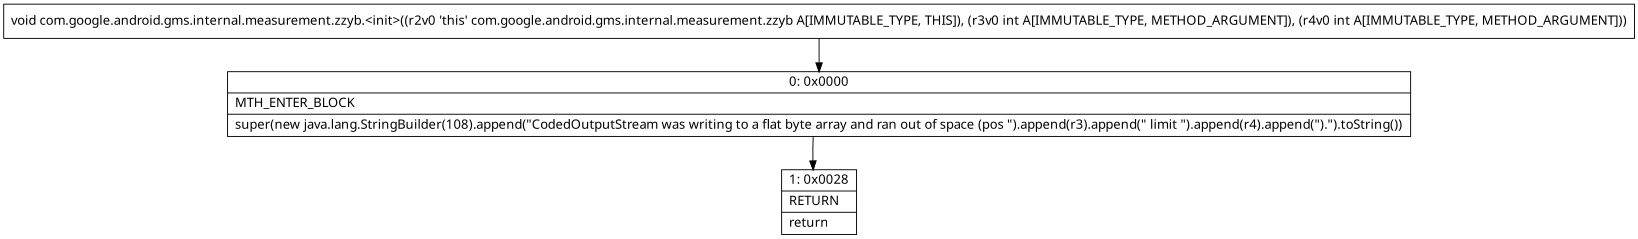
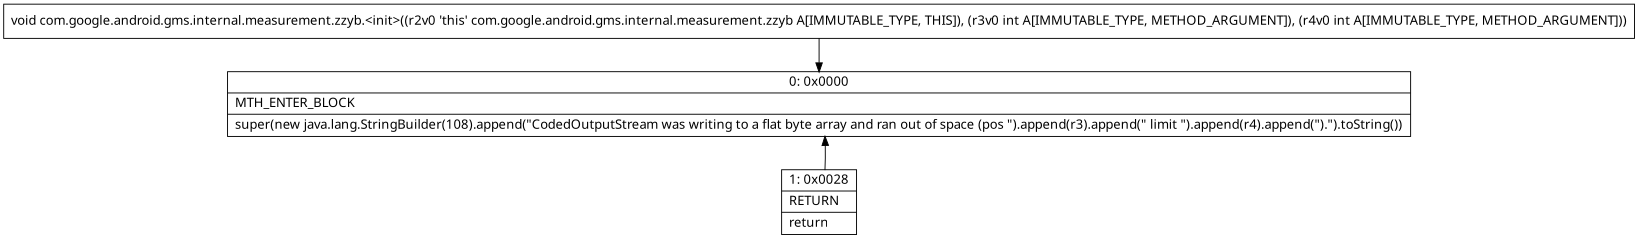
(813, 148) -> (825, 158)
